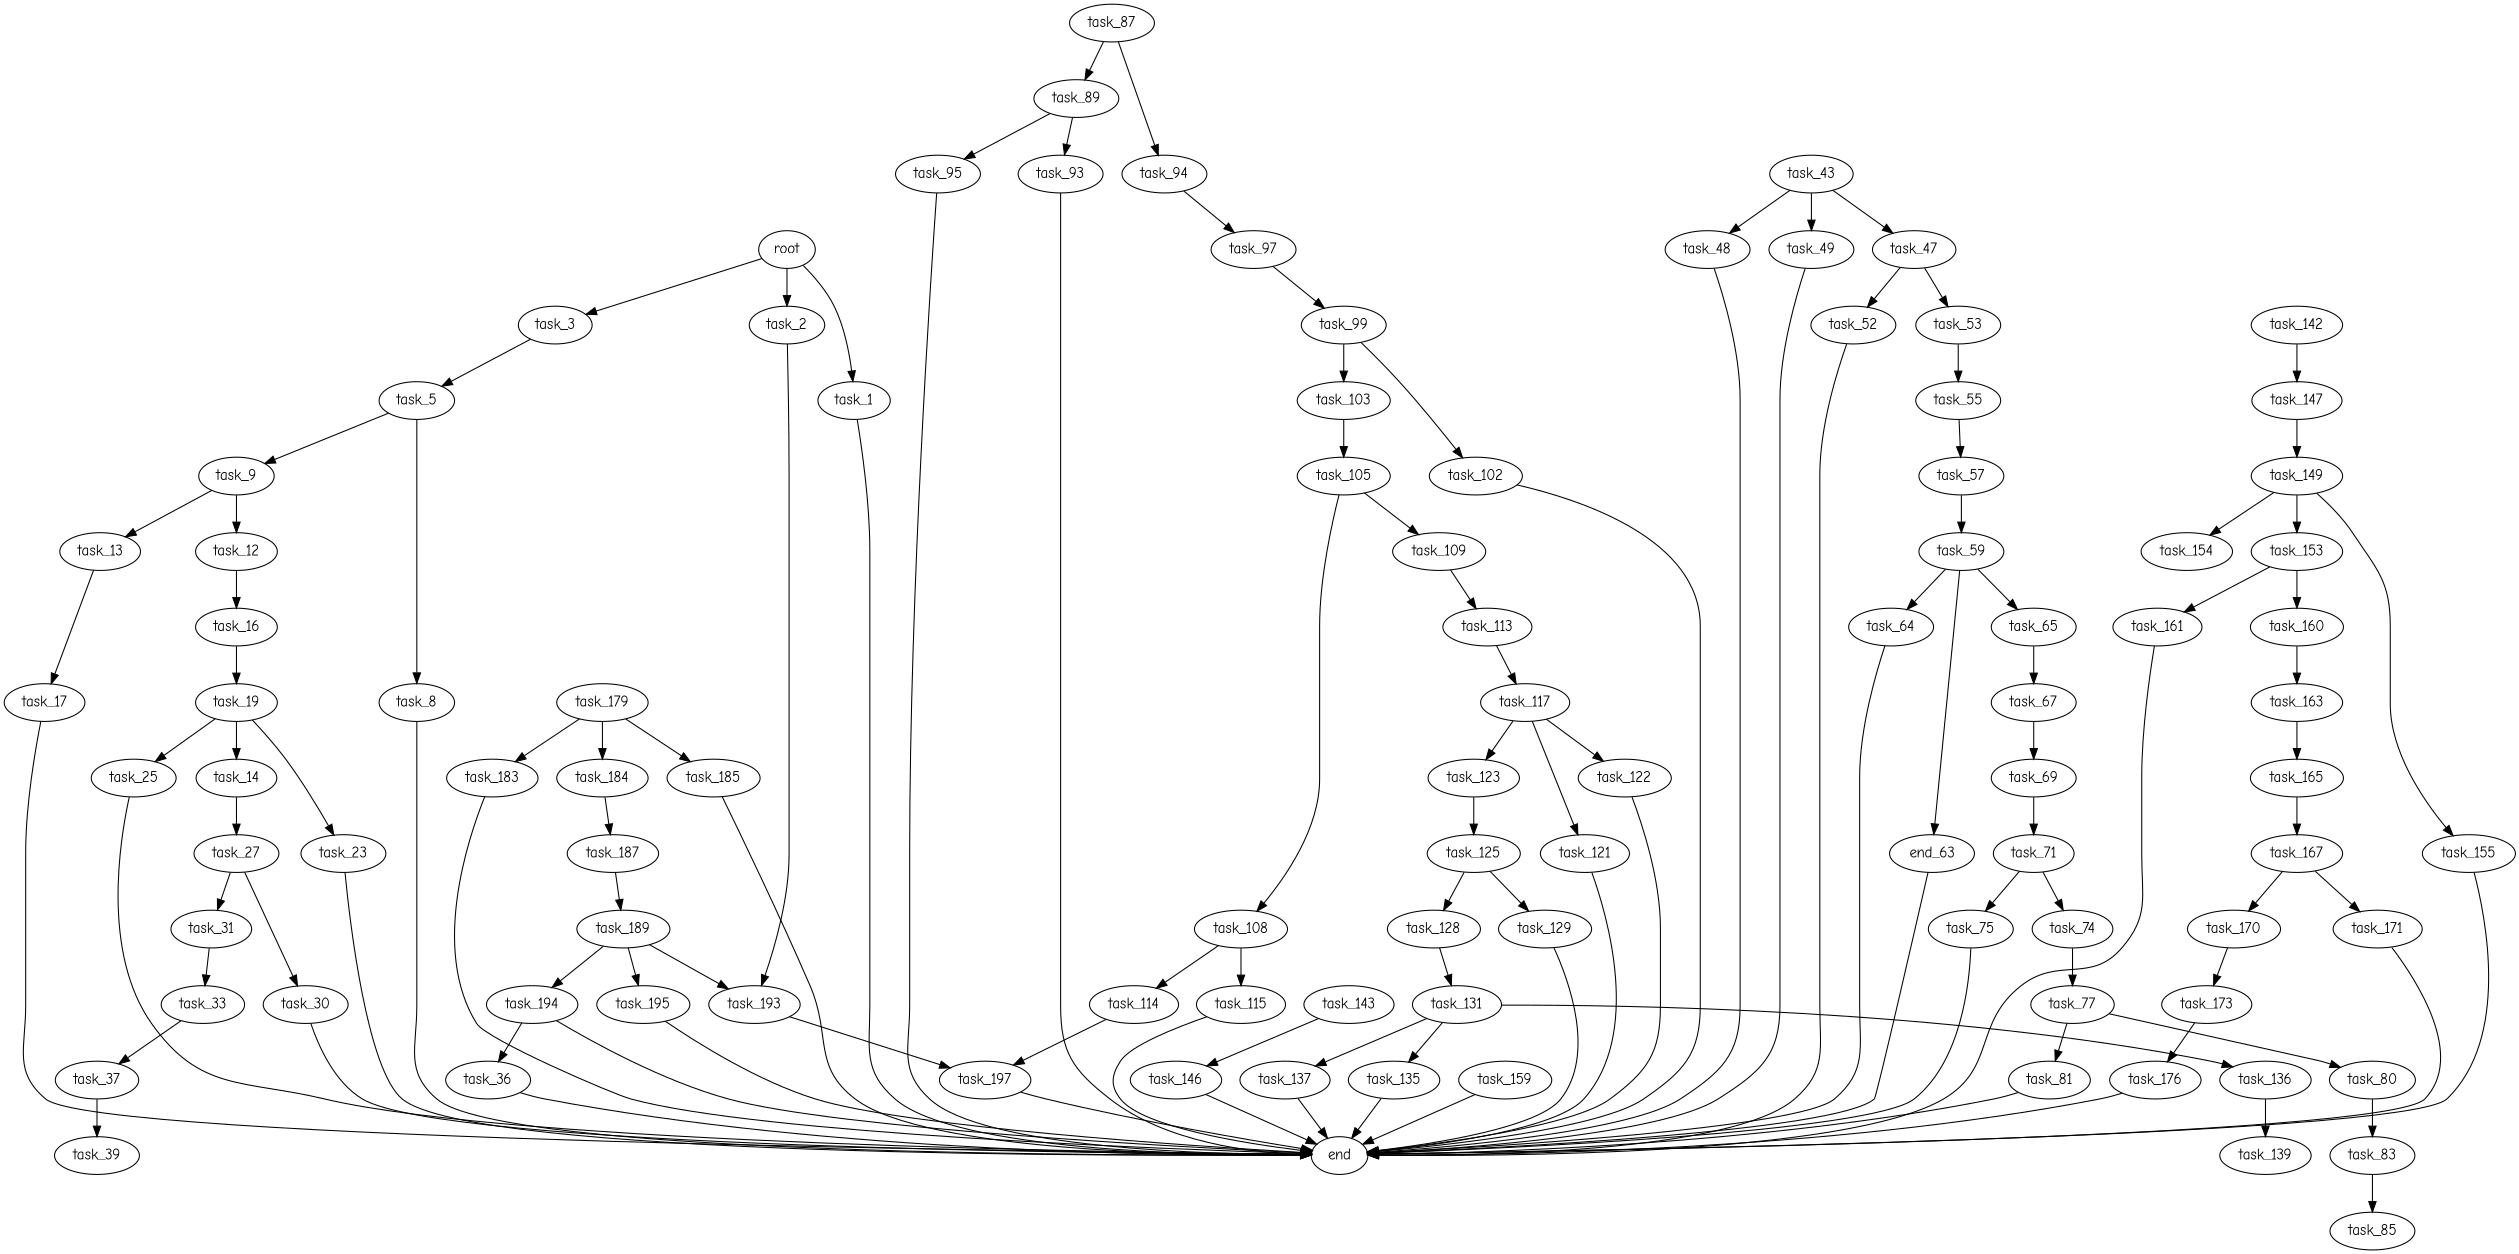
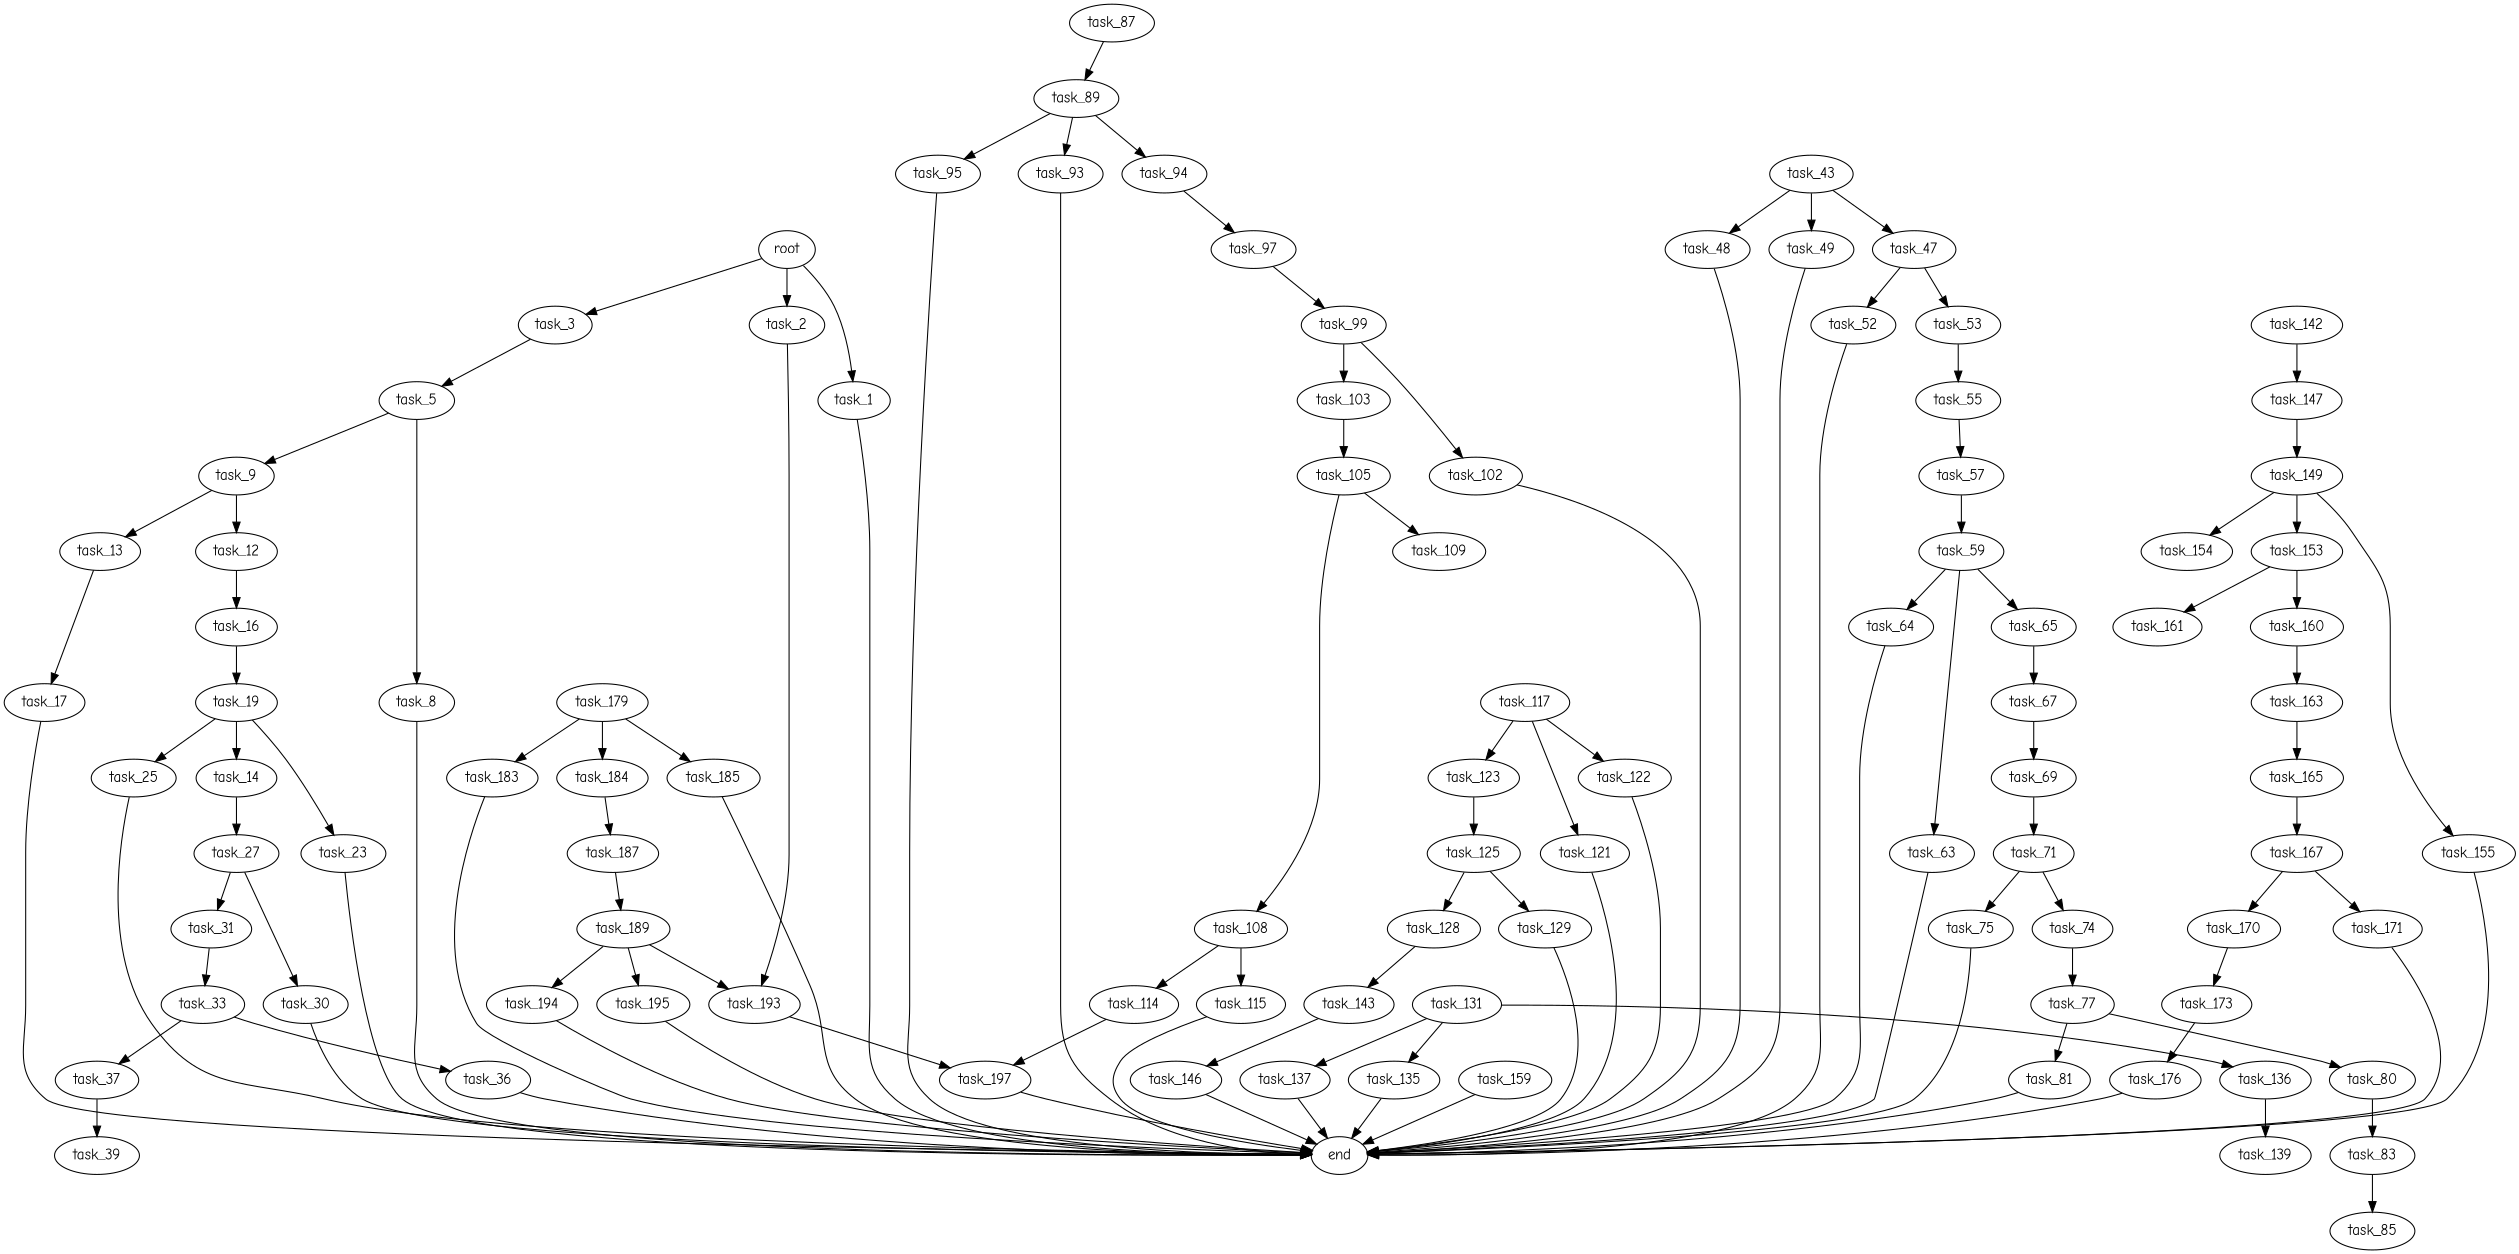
(1137, 94) -> (1116, 133)
(1487, 627) -> none
(1932, 854) -> (1932, 854)
(1444, 962) -> (1396, 963)
(513, 1038) -> (337, 1045)
(1938, 1101) -> none
